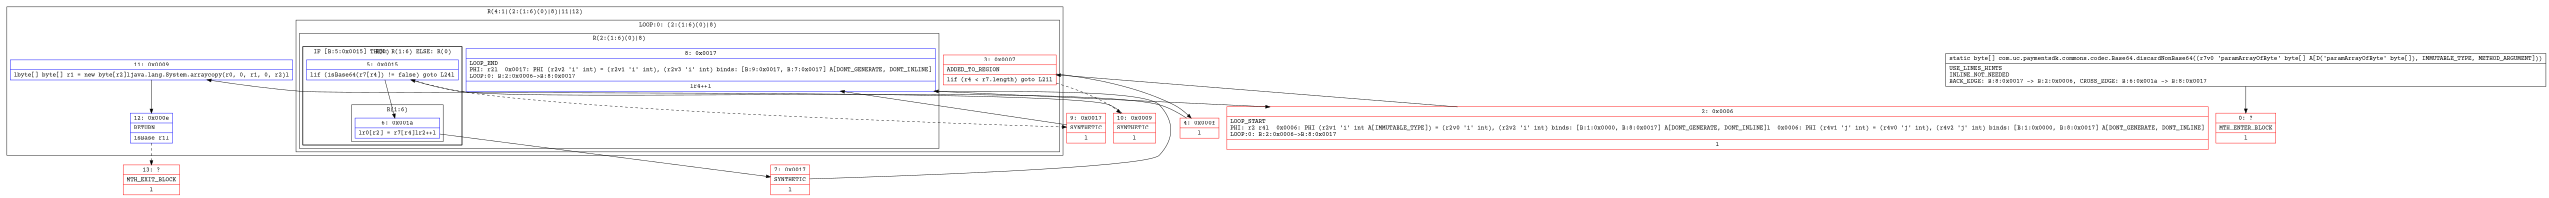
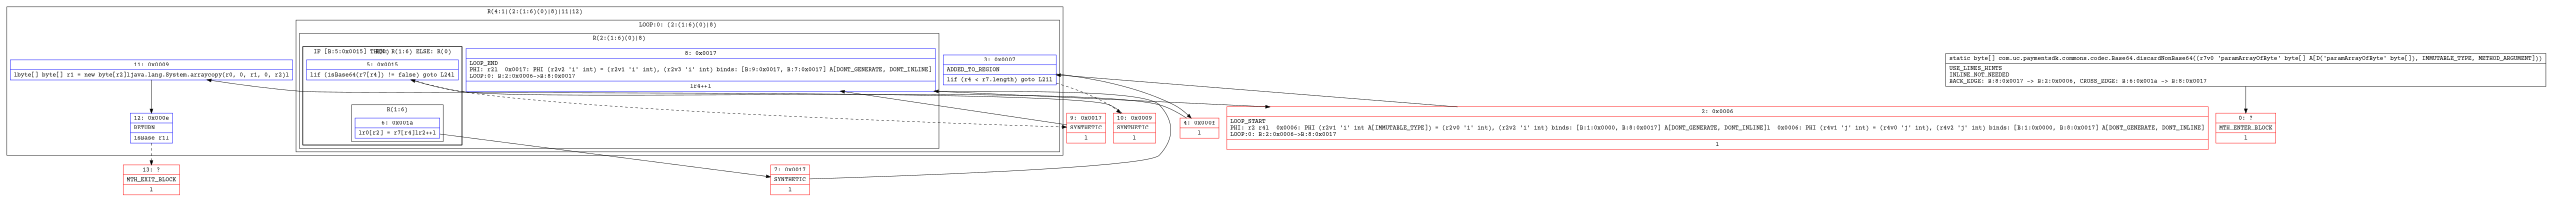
(1000, 70) -> (1000, 70)
(389, 97) -> none
